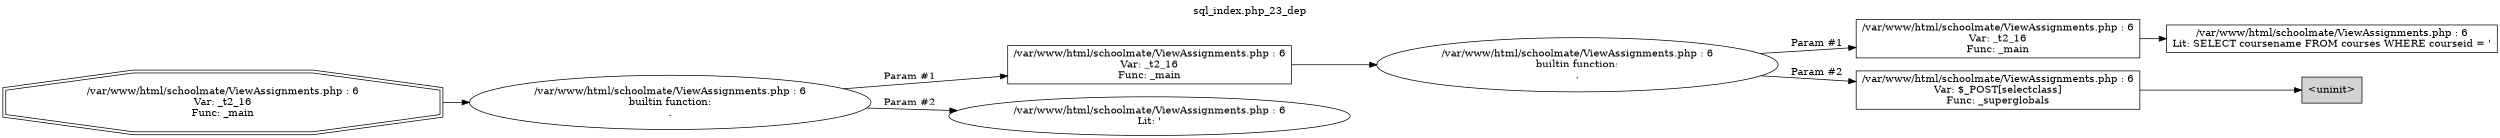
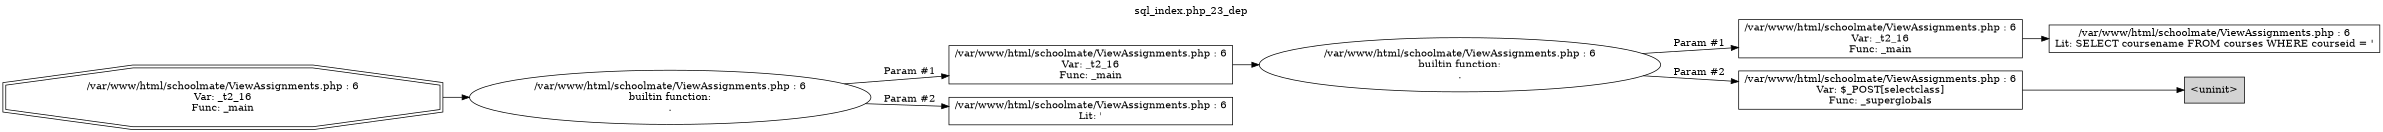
(1150, 116) -> (1091, 111)
